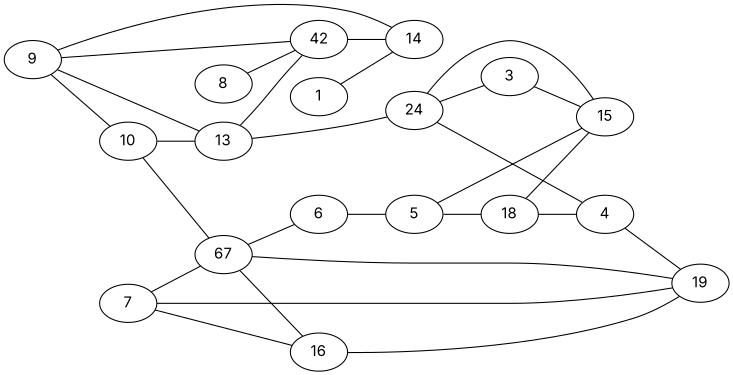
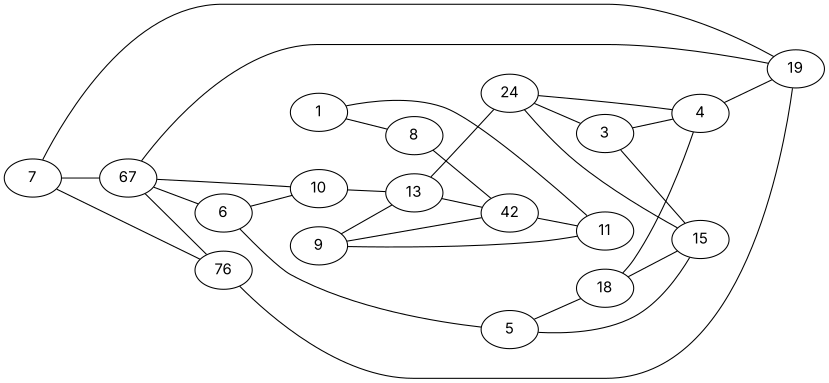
(414, 39) -> (605, 231)
(81, 100) -> (271, 201)
none -> (653, 123)
none -> (367, 124)
(319, 352) -> (224, 270)
